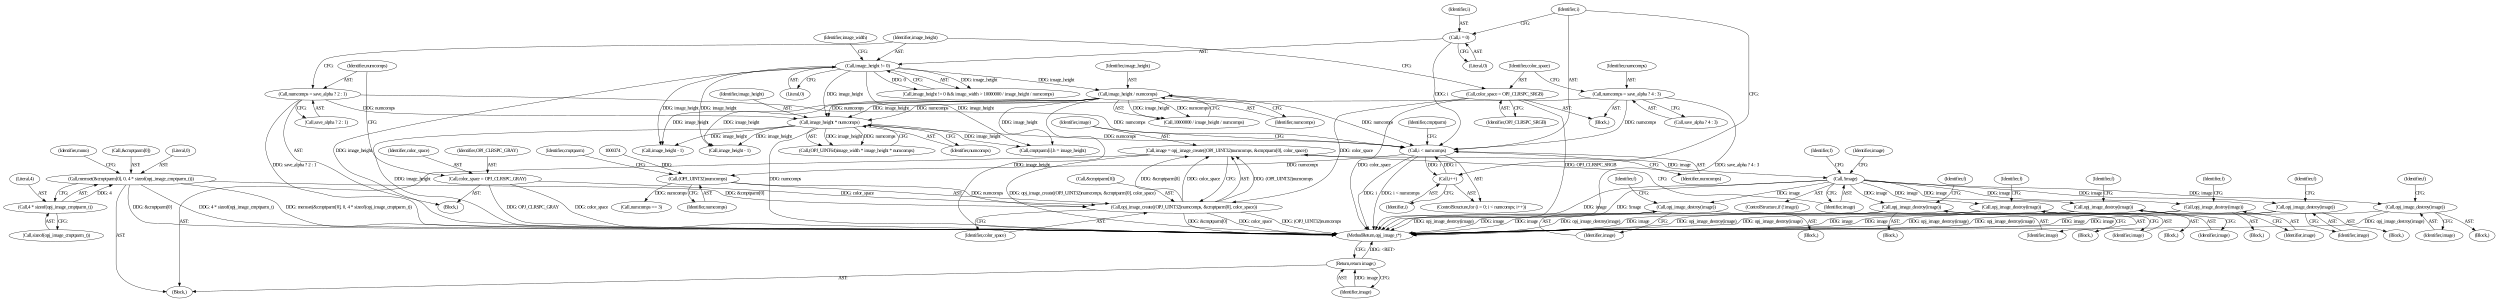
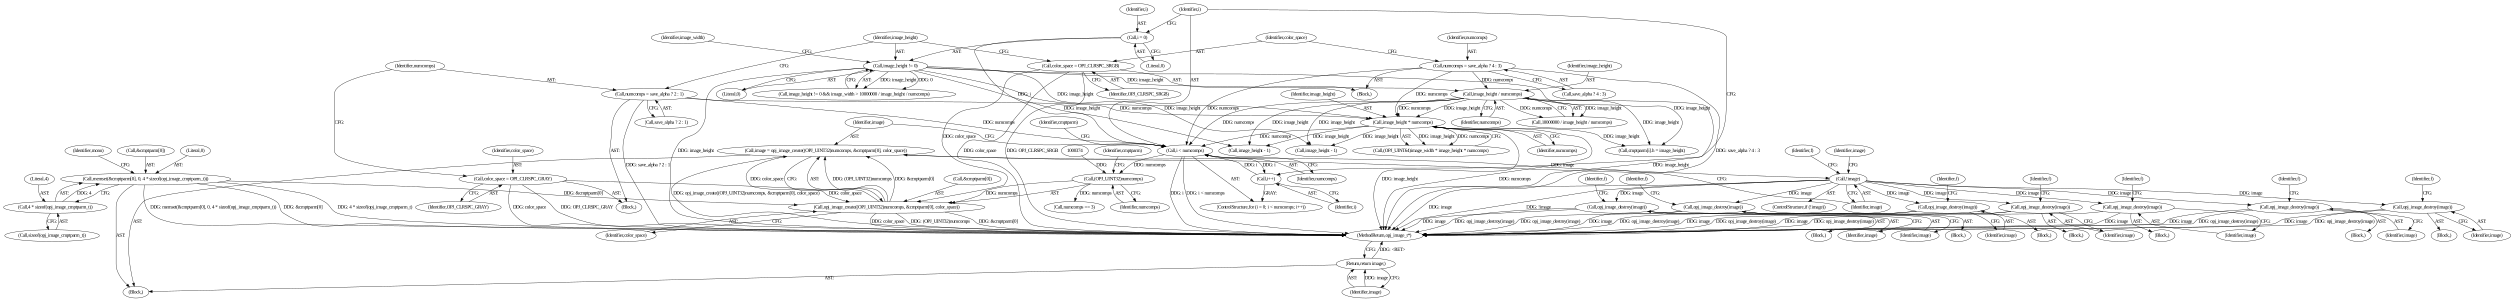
none -> (1479, 79)
none -> (469, 191)
(1472, 193) -> (1271, 193)
